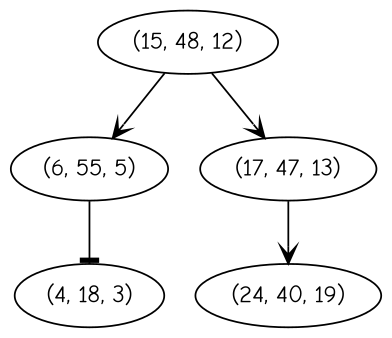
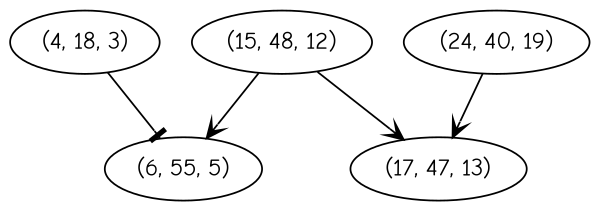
(288, 224) -> (471, 98)
(89, 228) -> (131, 102)
